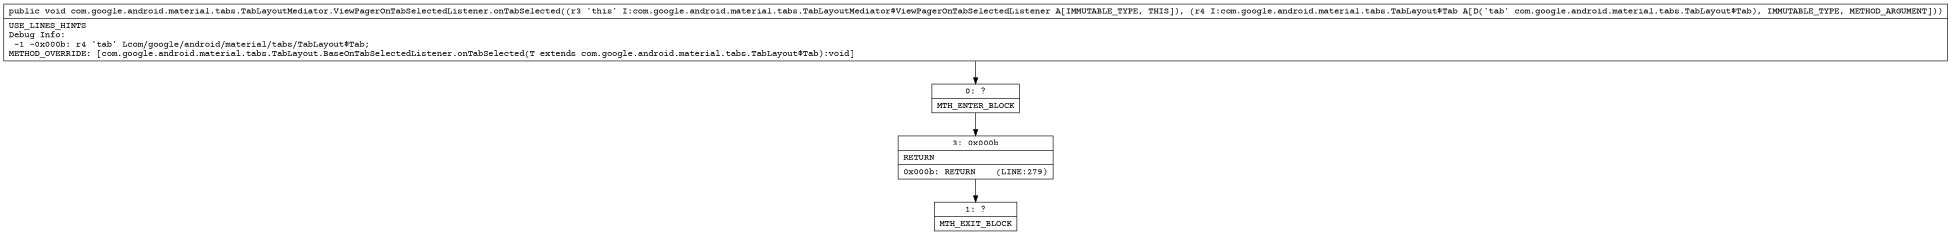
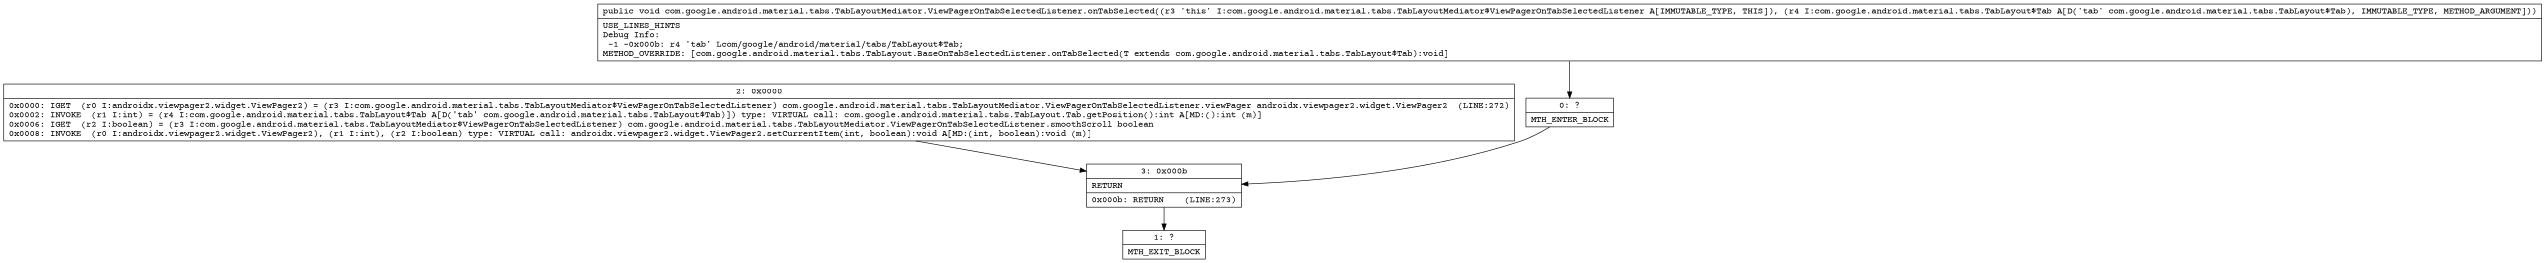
none -> (759, 112)
(976, 172) -> (1164, 200)
